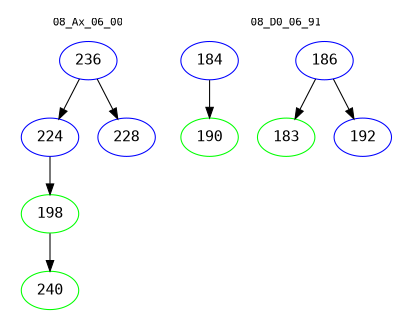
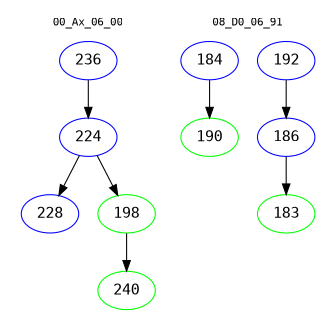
(88, 23) -> (88, 23)
(105, 94) -> (72, 171)
(341, 94) -> (286, 94)
